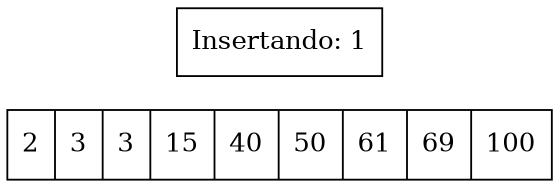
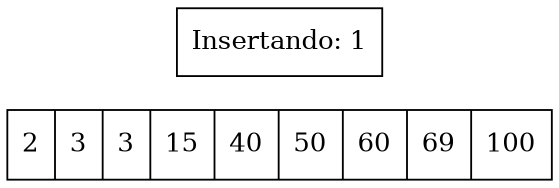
(375, 144) -> (375, 144)
